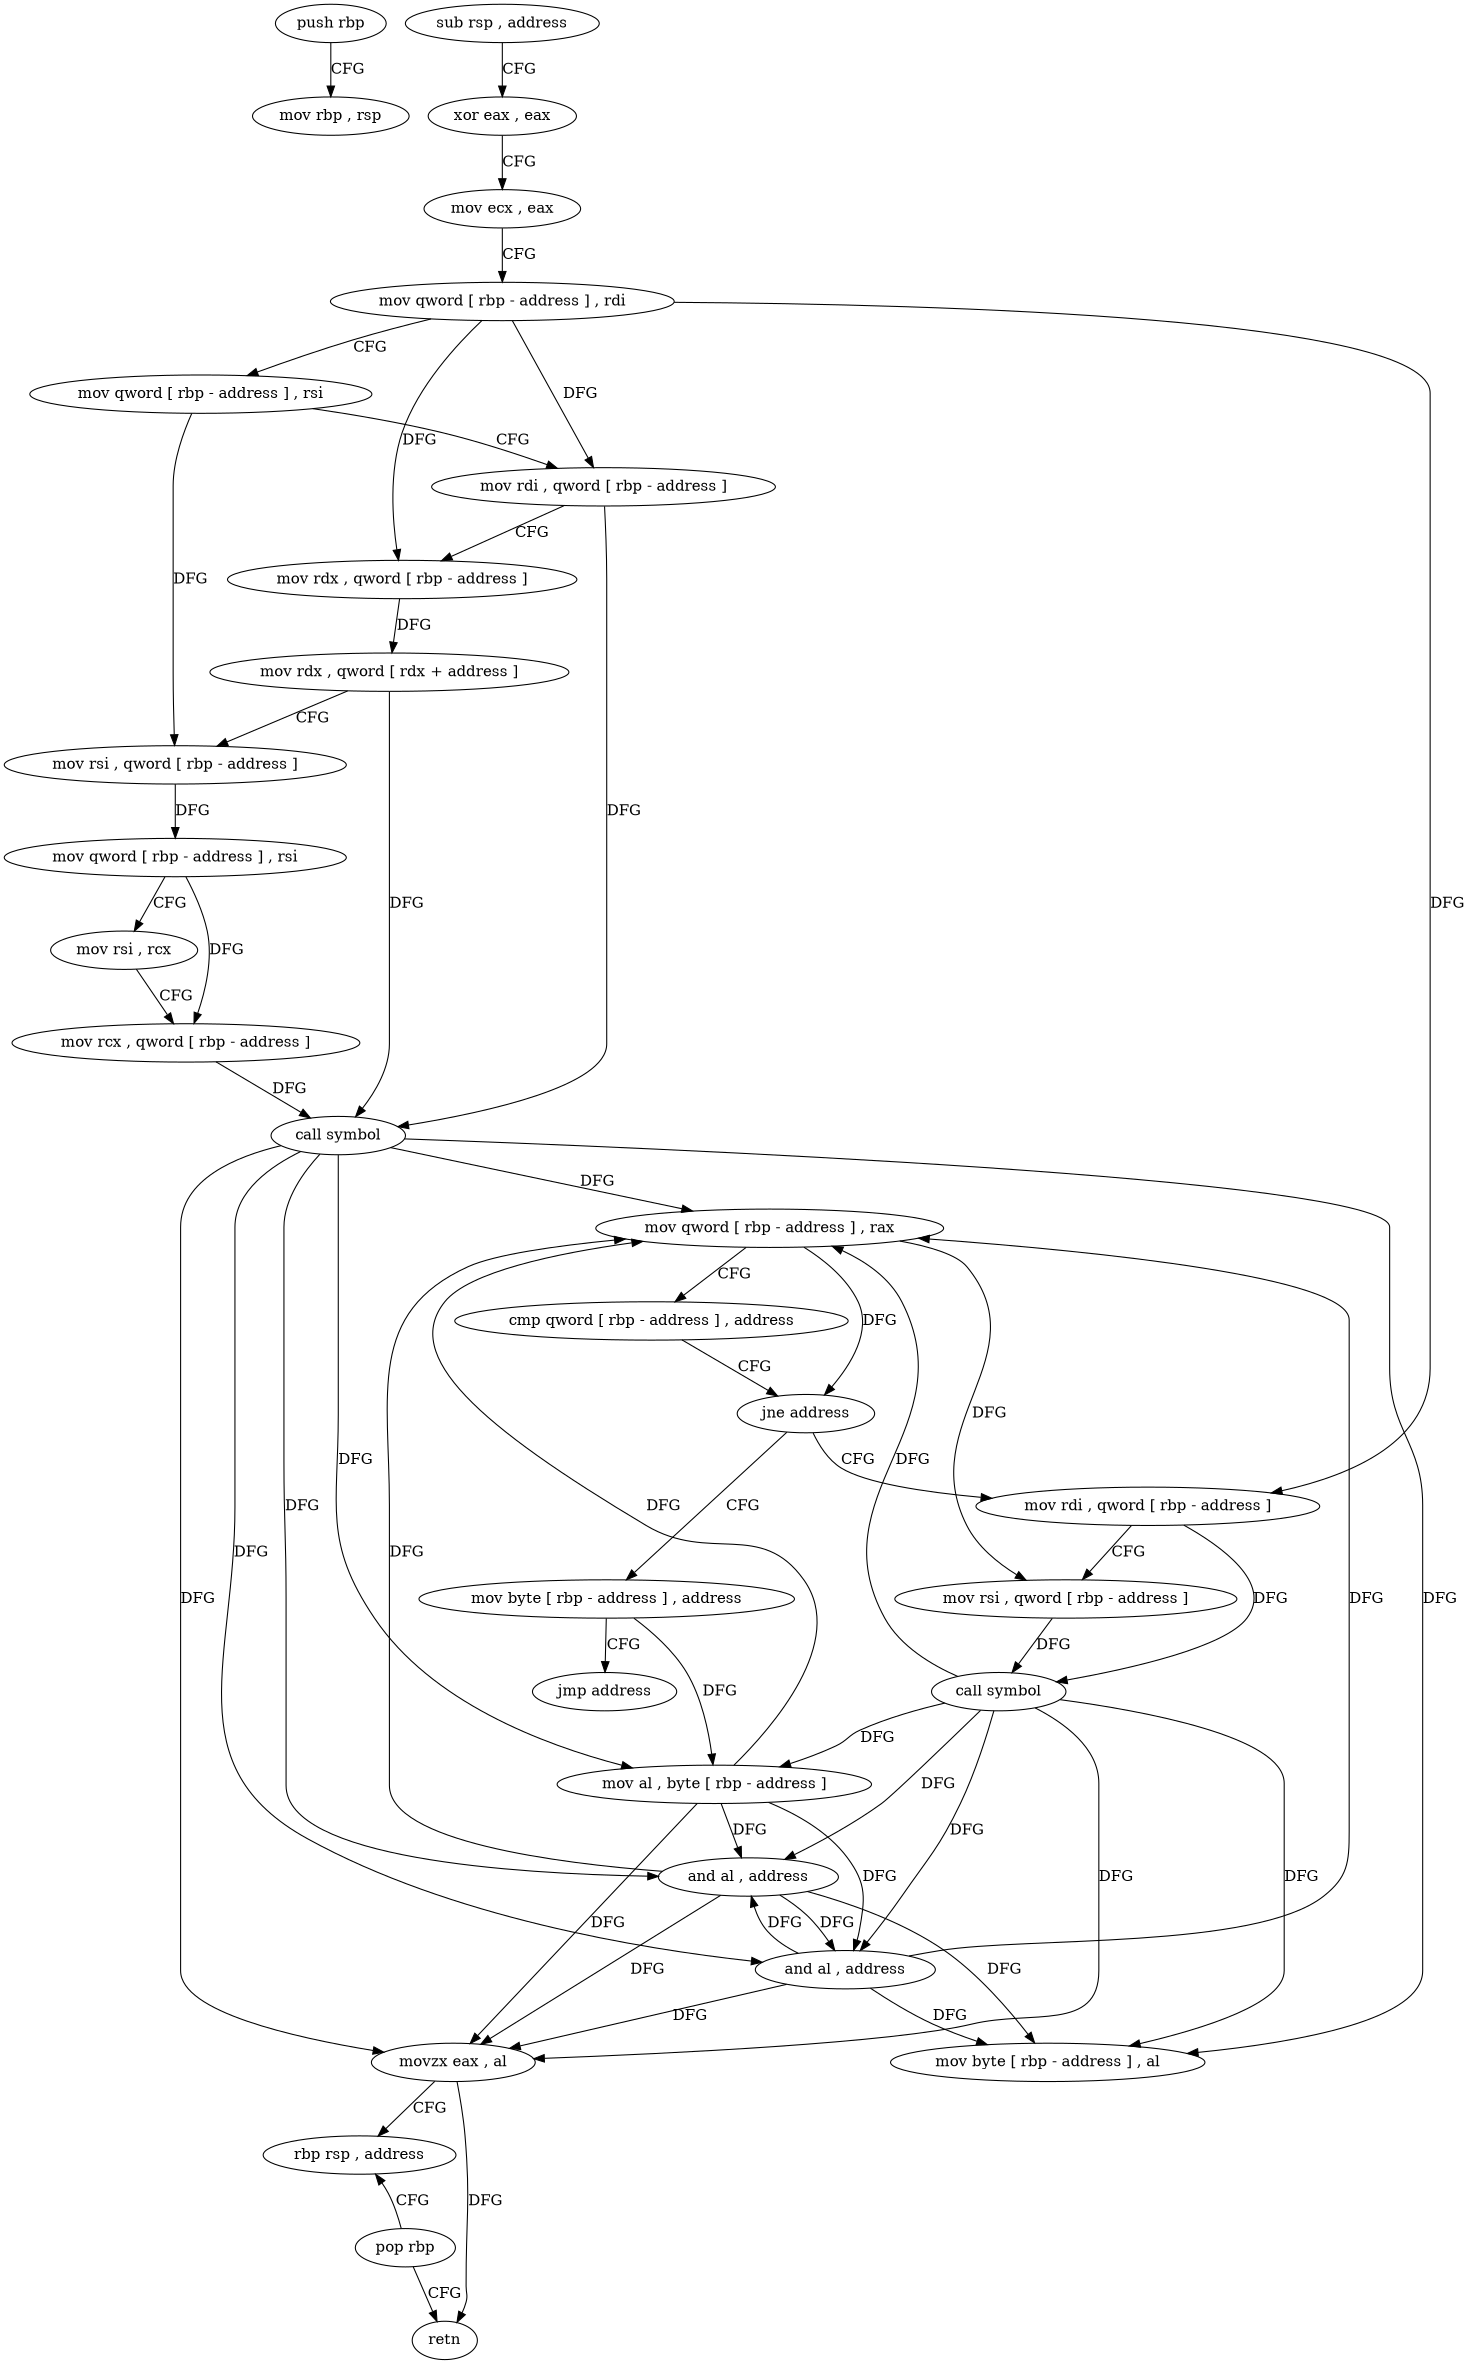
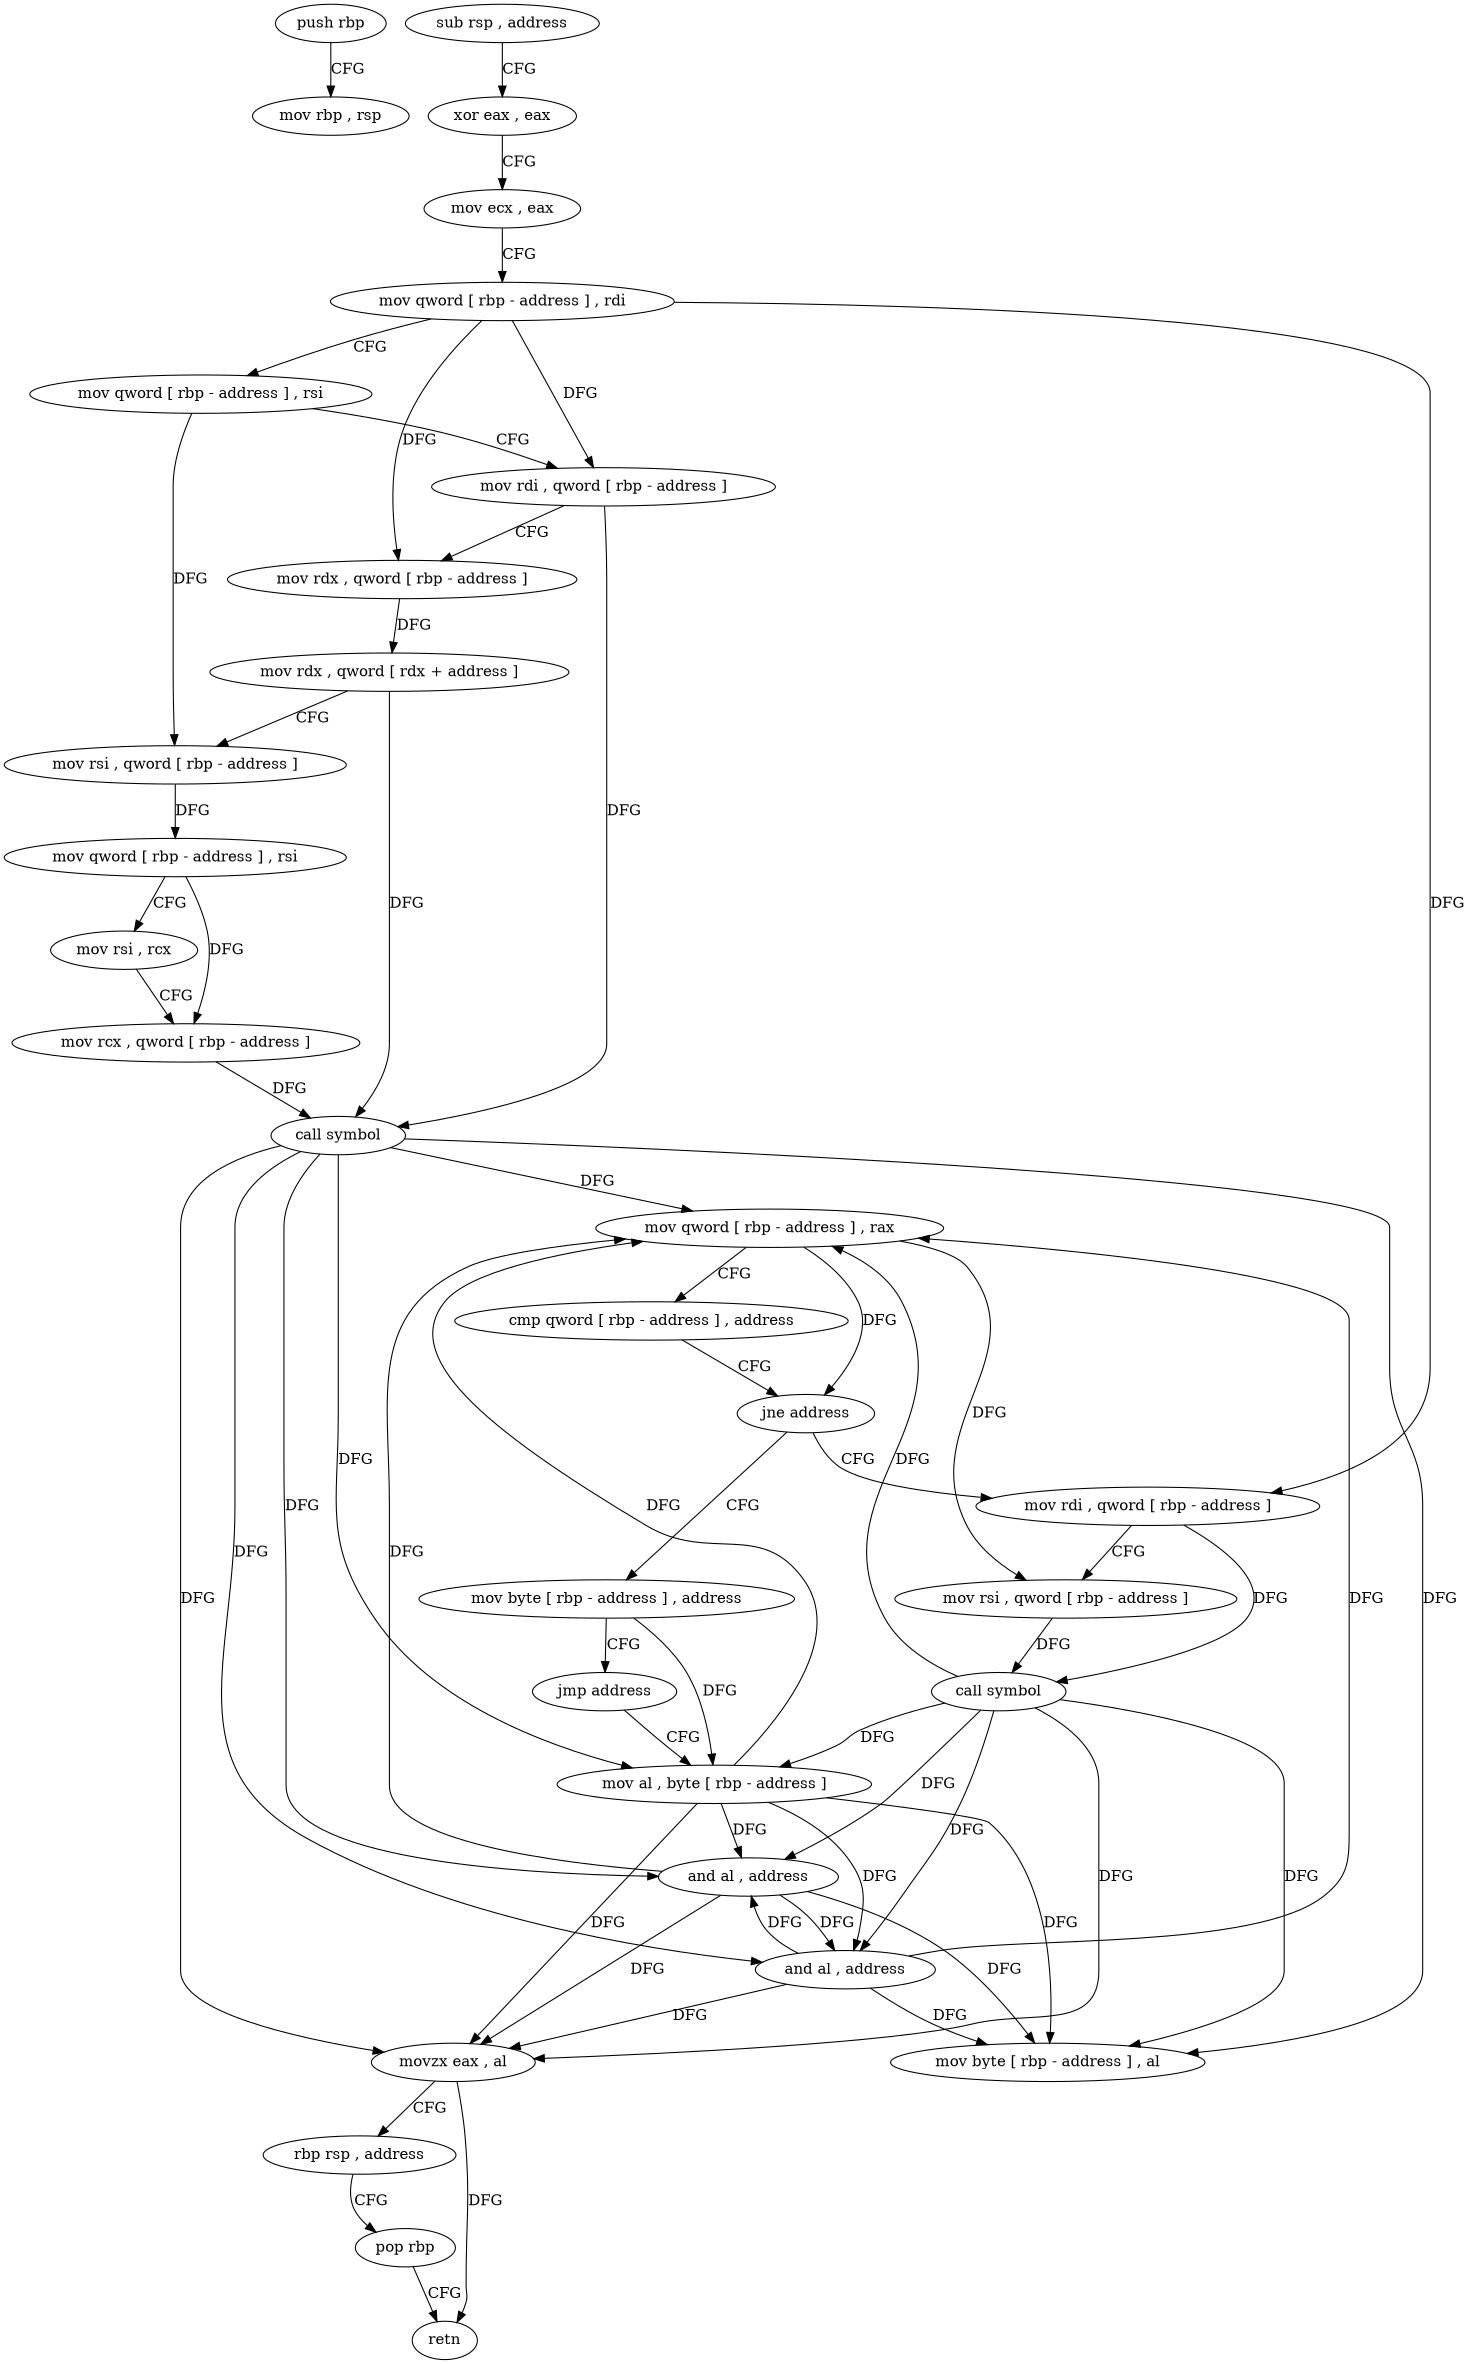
none -> (653, 1735)
none -> (1010, 1845)
(393, 2205) -> (352, 2202)
